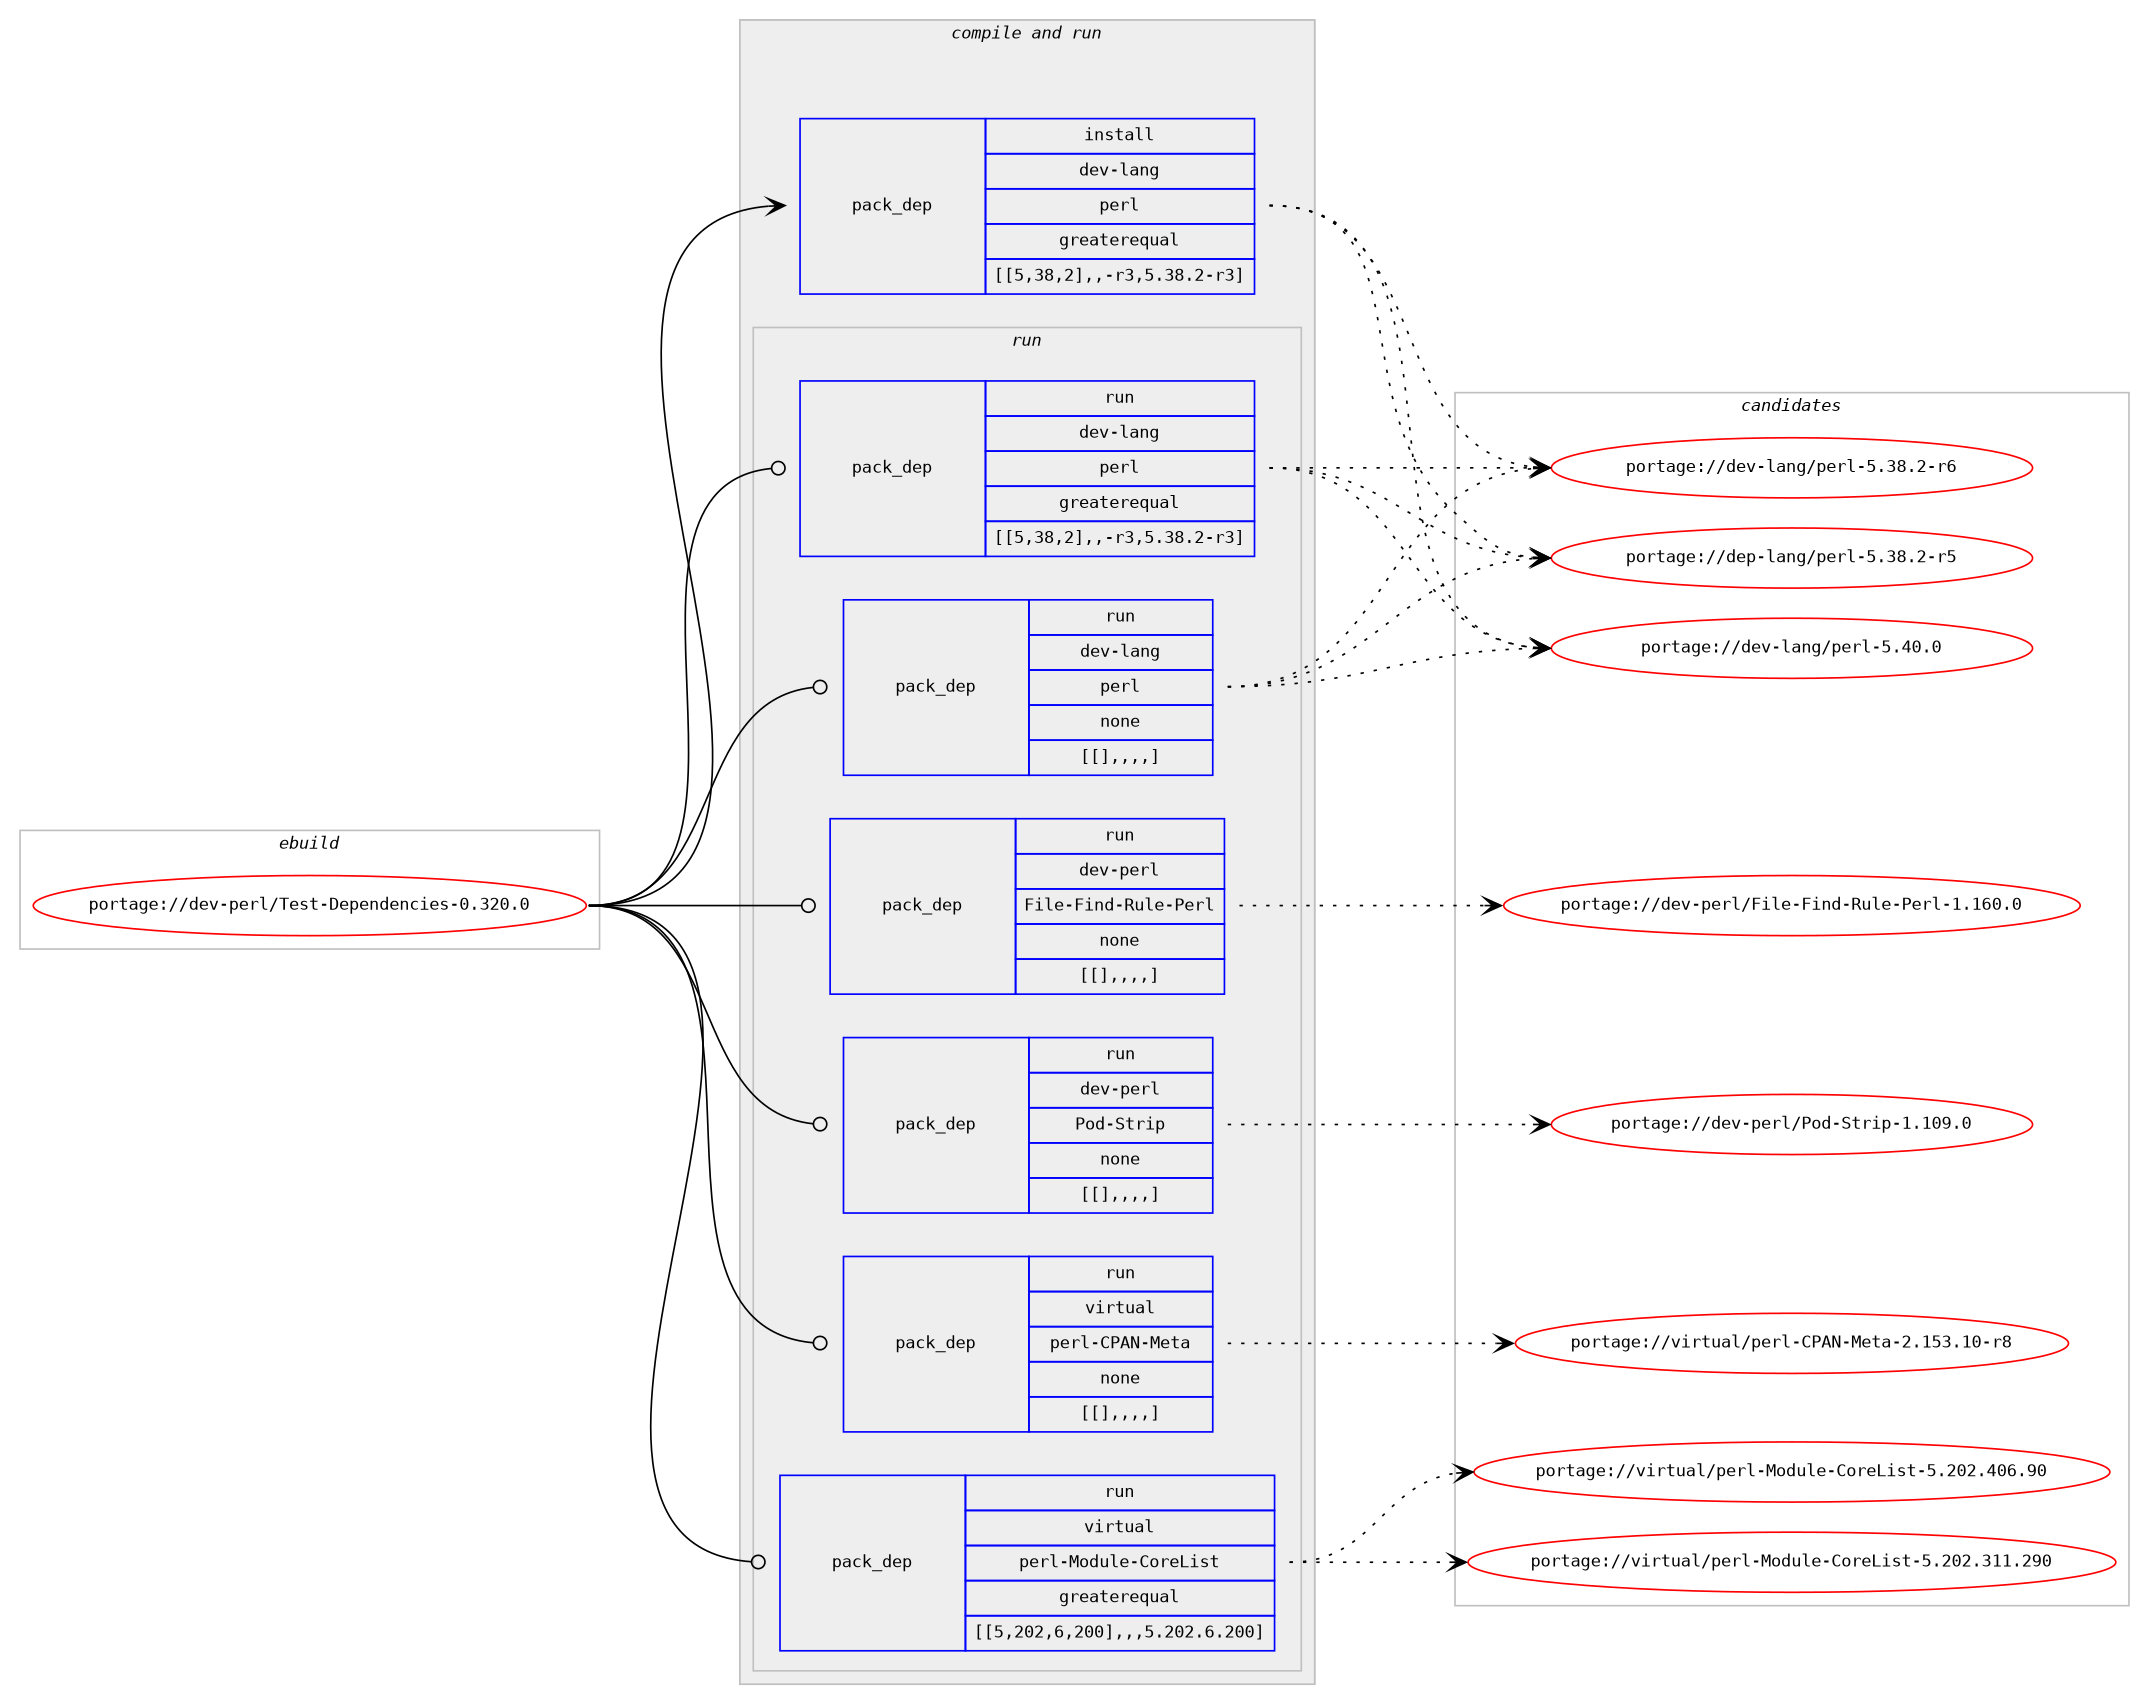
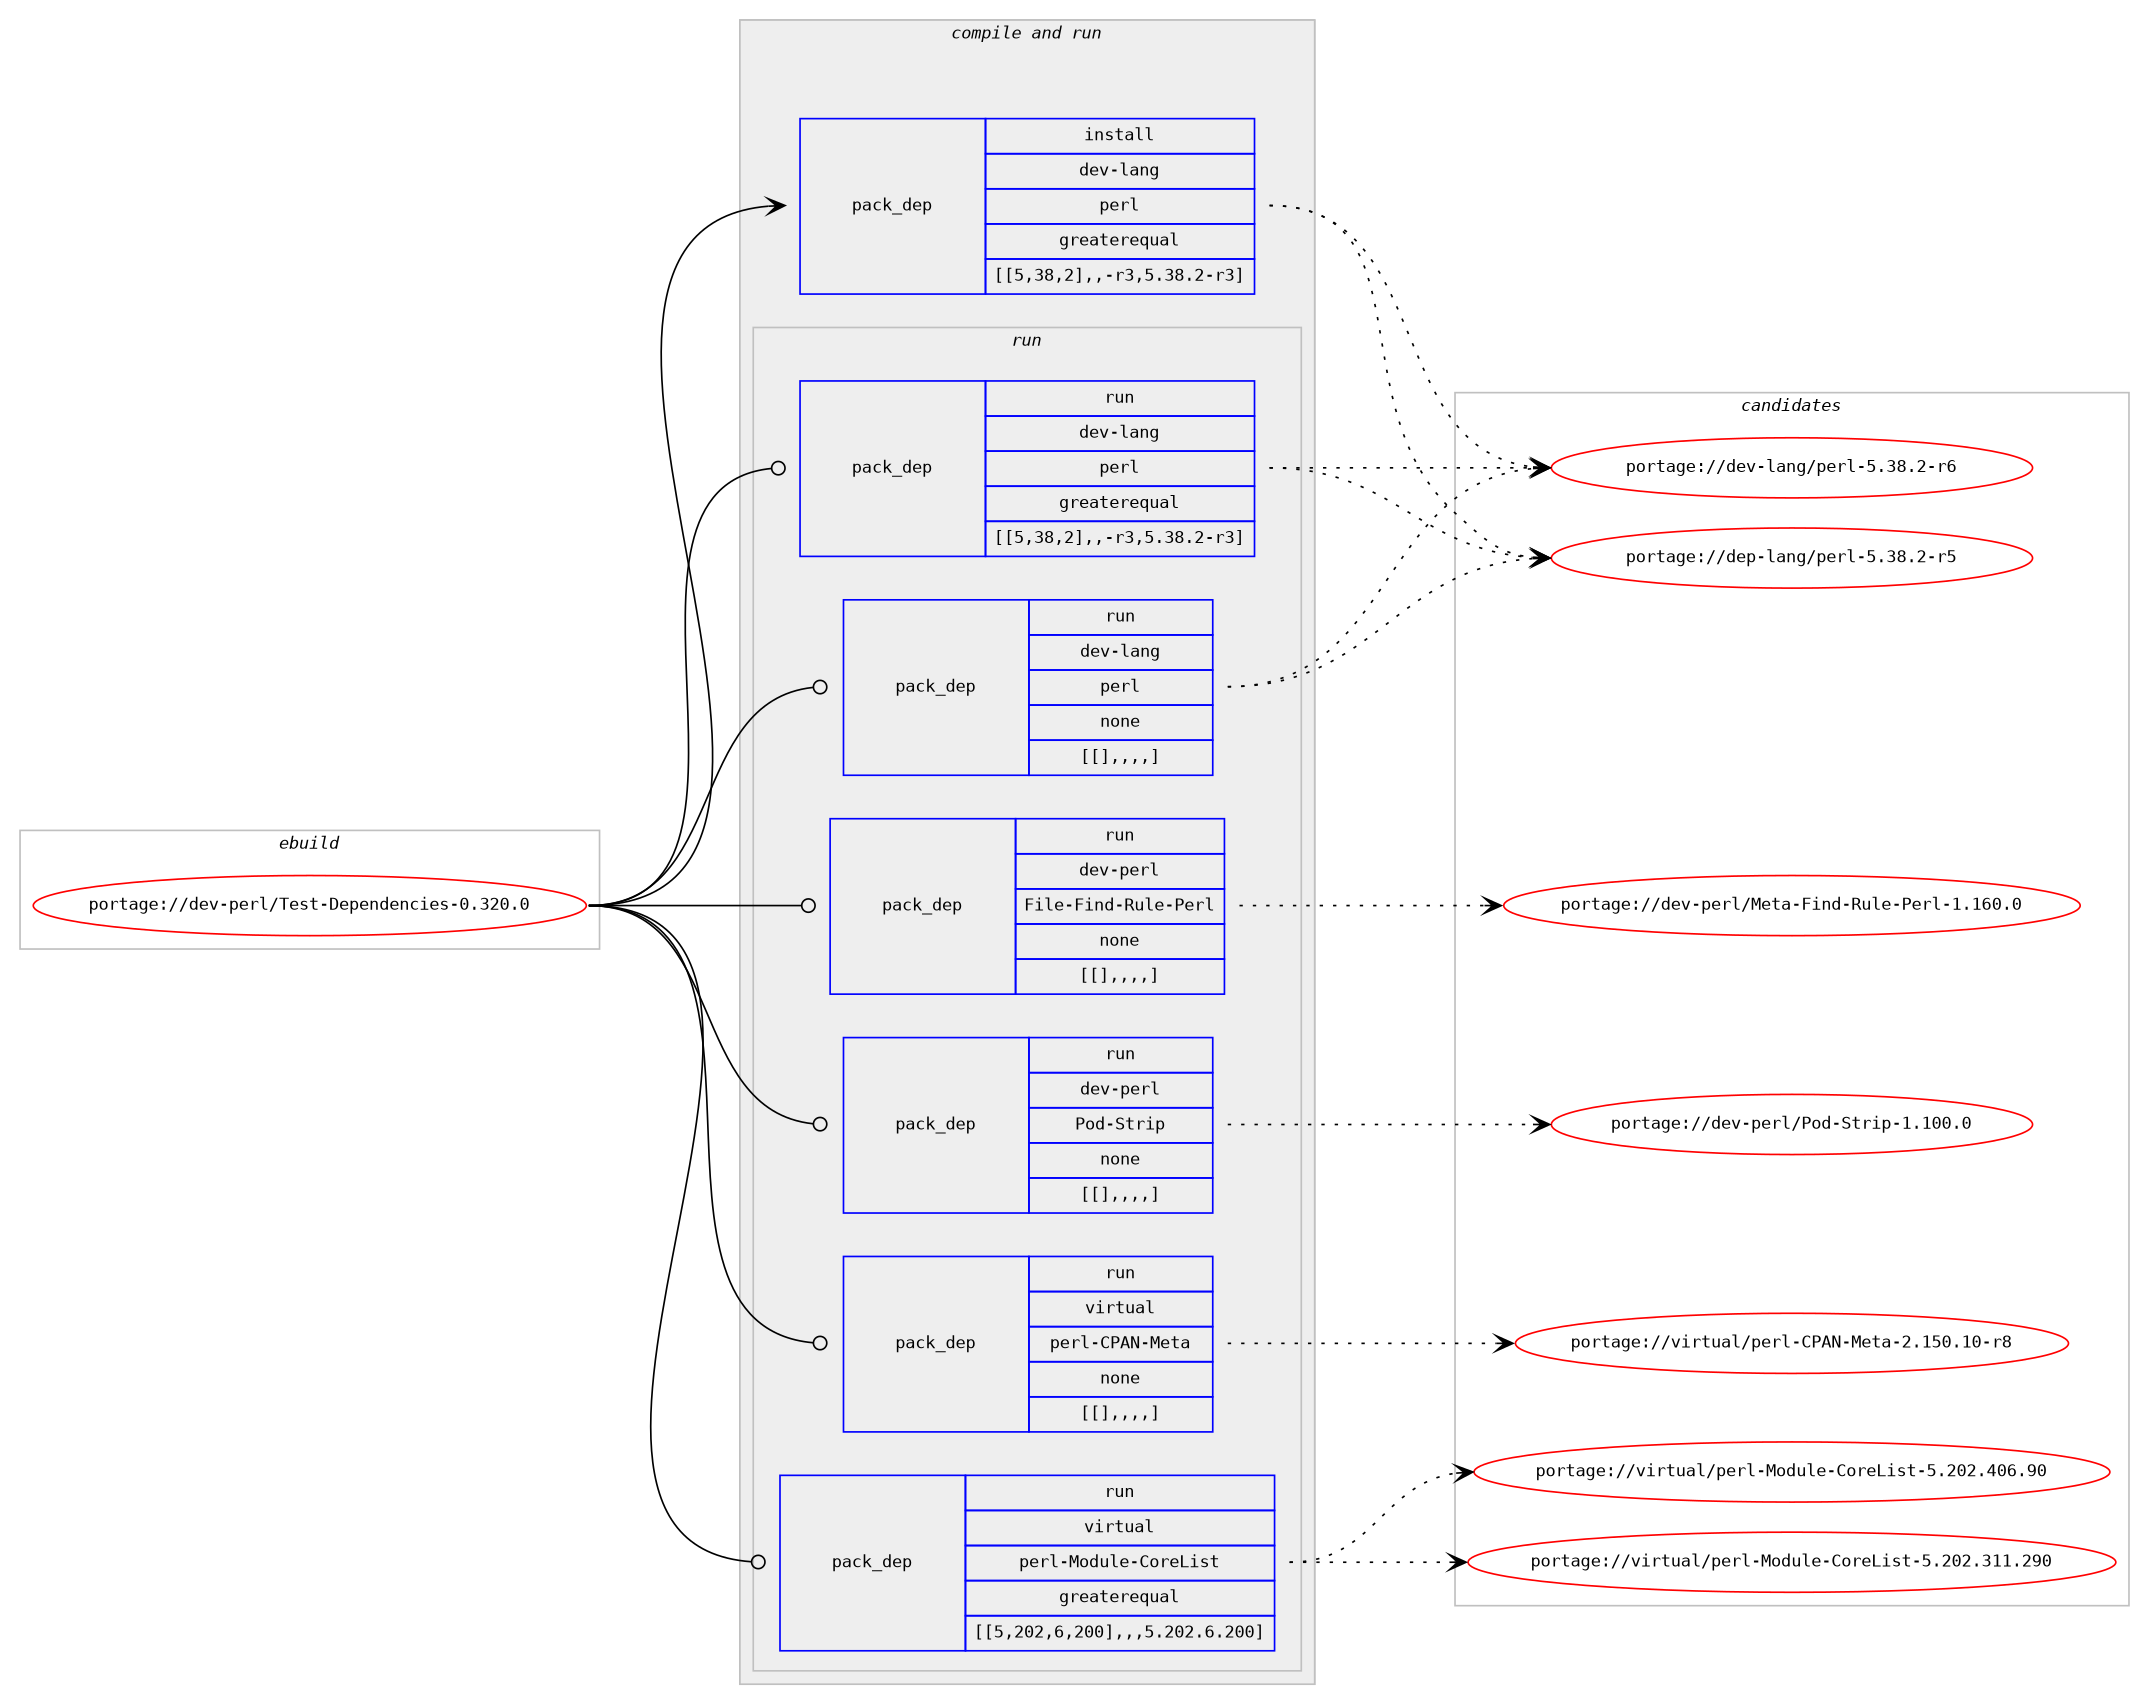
(1792, 648) -> none
(1792, 906) -> (1792, 906)
(1792, 1124) -> (1792, 1124)
(1792, 1343) -> (1792, 1343)
